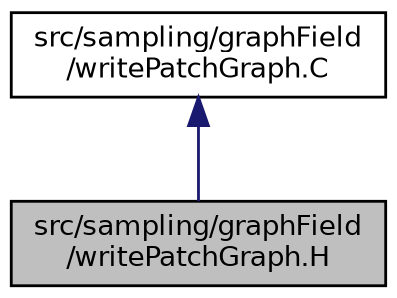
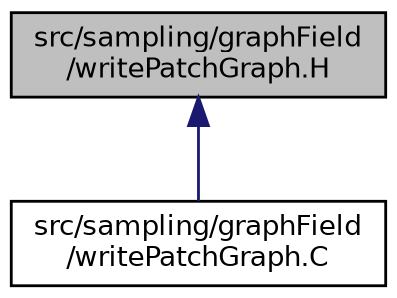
(198, 164) -> (198, 164)
